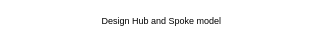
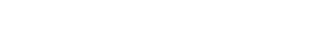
(162, 27) -> none
